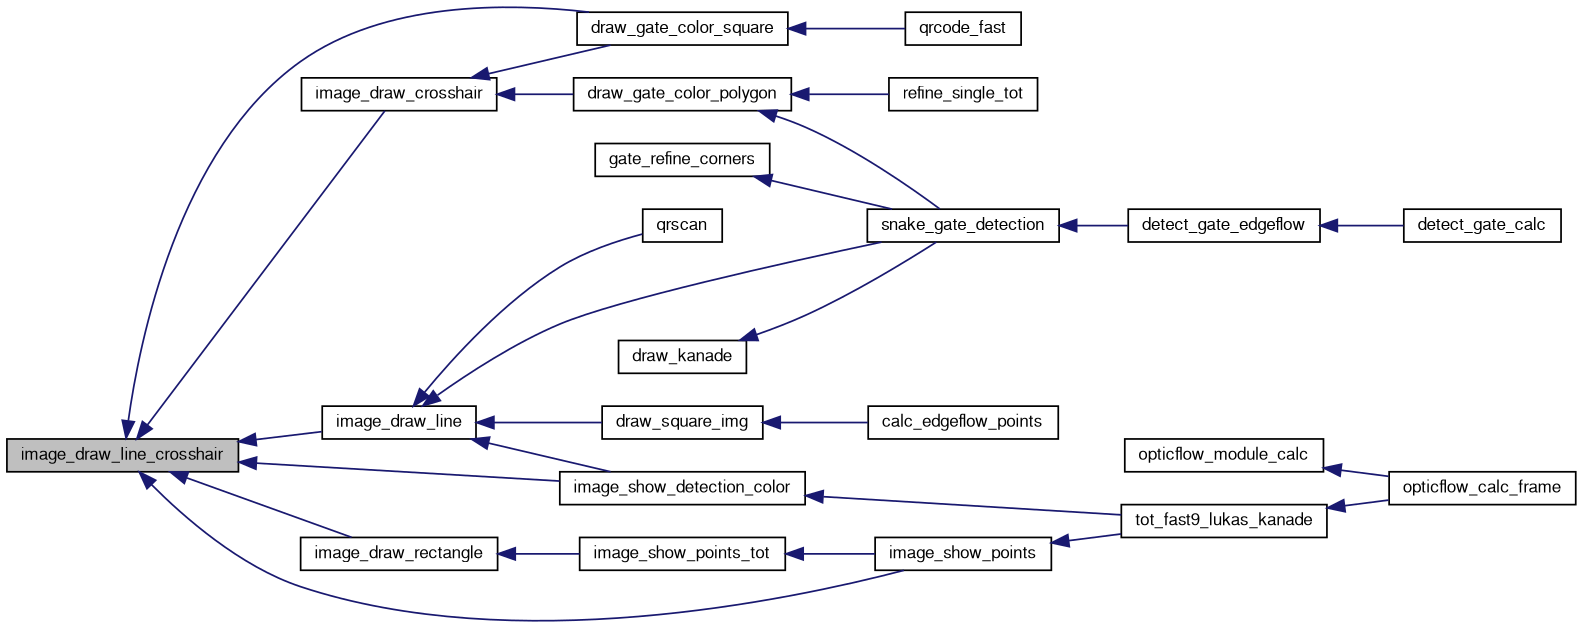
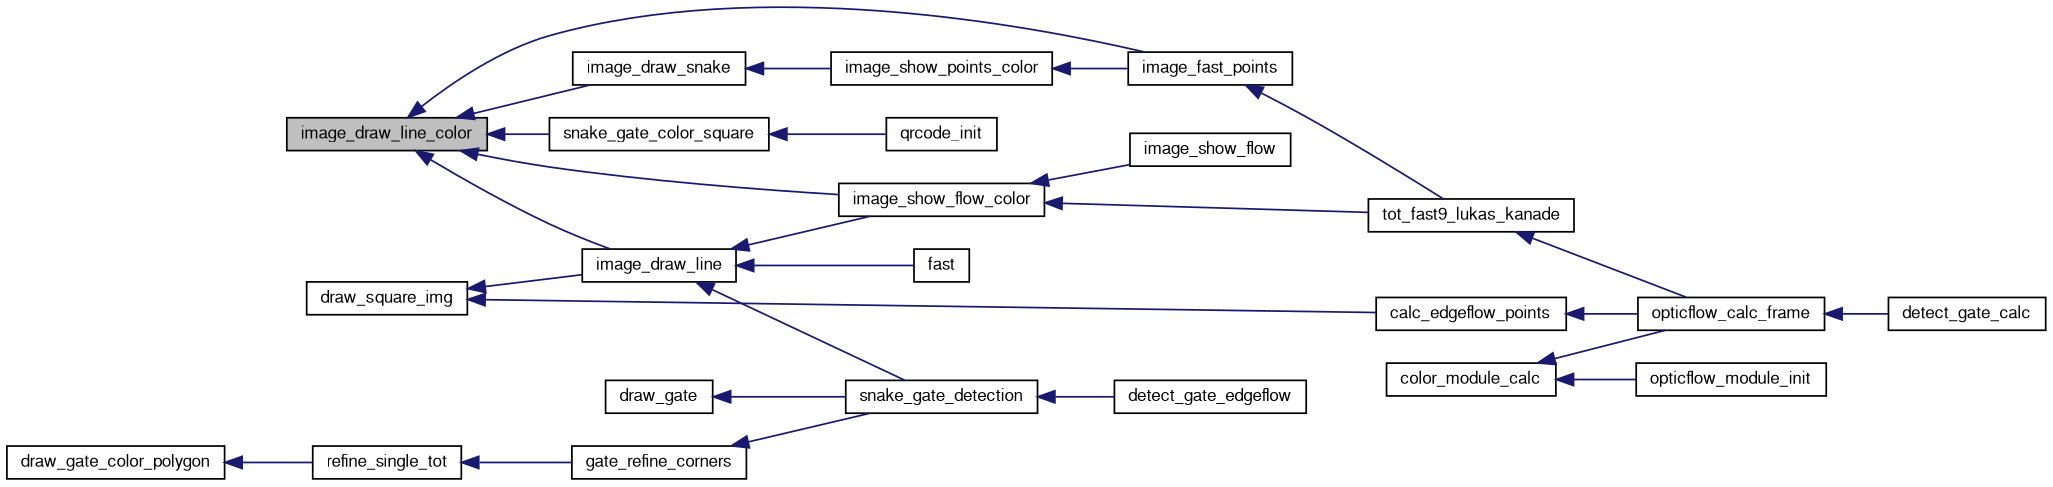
(682, 29) -> (659, 134)
(963, 29) -> (942, 134)
(399, 94) -> none
none -> (1210, 150)
(861, 156) -> none
(682, 226) -> (942, 265)
(1371, 226) -> (1865, 314)
none -> (1611, 314)
(682, 357) -> (659, 397)
none -> (1731, 380)
(548, 423) -> (534, 281)
(123, 455) -> (387, 134)
(1224, 455) -> (1471, 380)
none -> (526, 462)
(682, 488) -> (942, 200)
(399, 554) -> (659, 69)
(682, 554) -> (942, 69)
(963, 554) -> (1210, 69)
